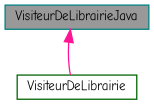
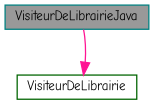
(69, 59) -> (85, 46)
